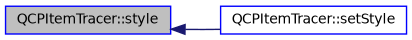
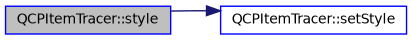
(203, 29) -> (189, 11)
